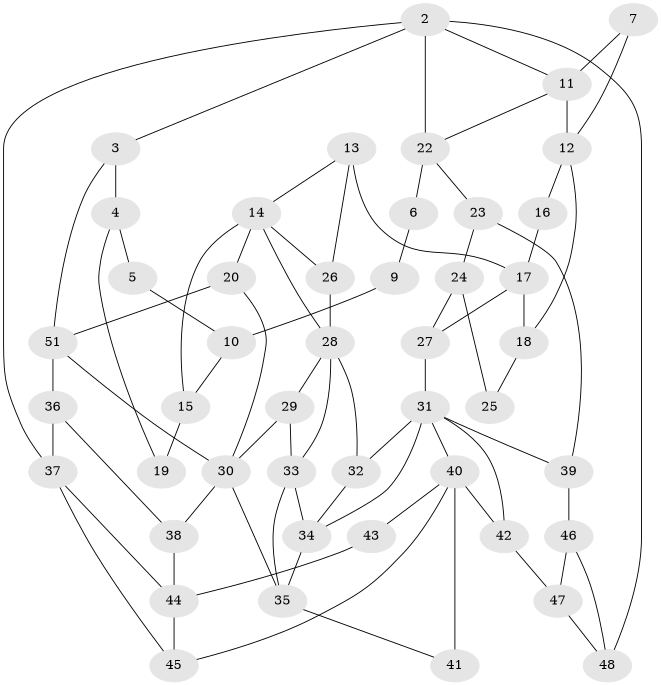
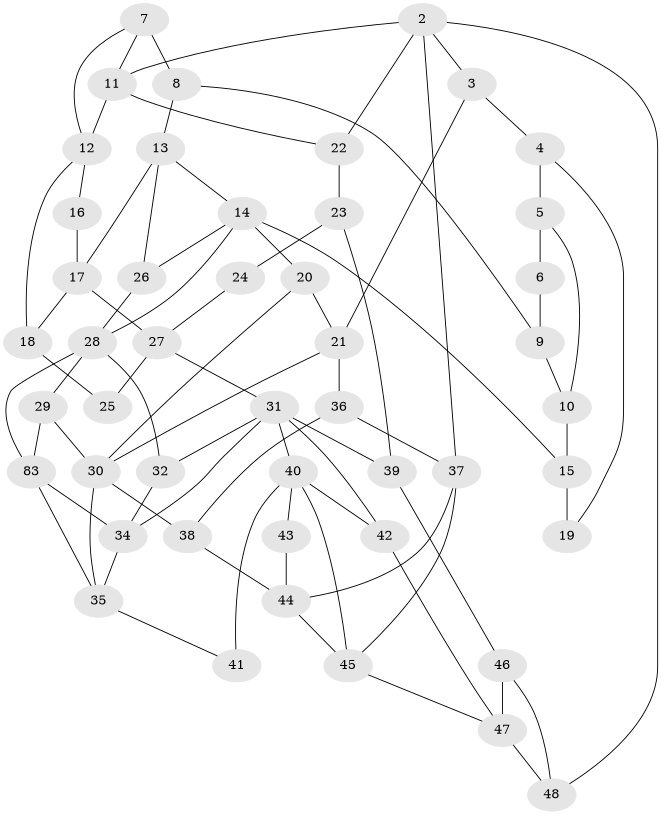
none -> (177, 84)
(419, 181) -> (540, 246)
(53, 343) -> (339, 343)
(475, 343) -> (134, 372)
(292, 472) -> (31, 472)
none -> (425, 698)
